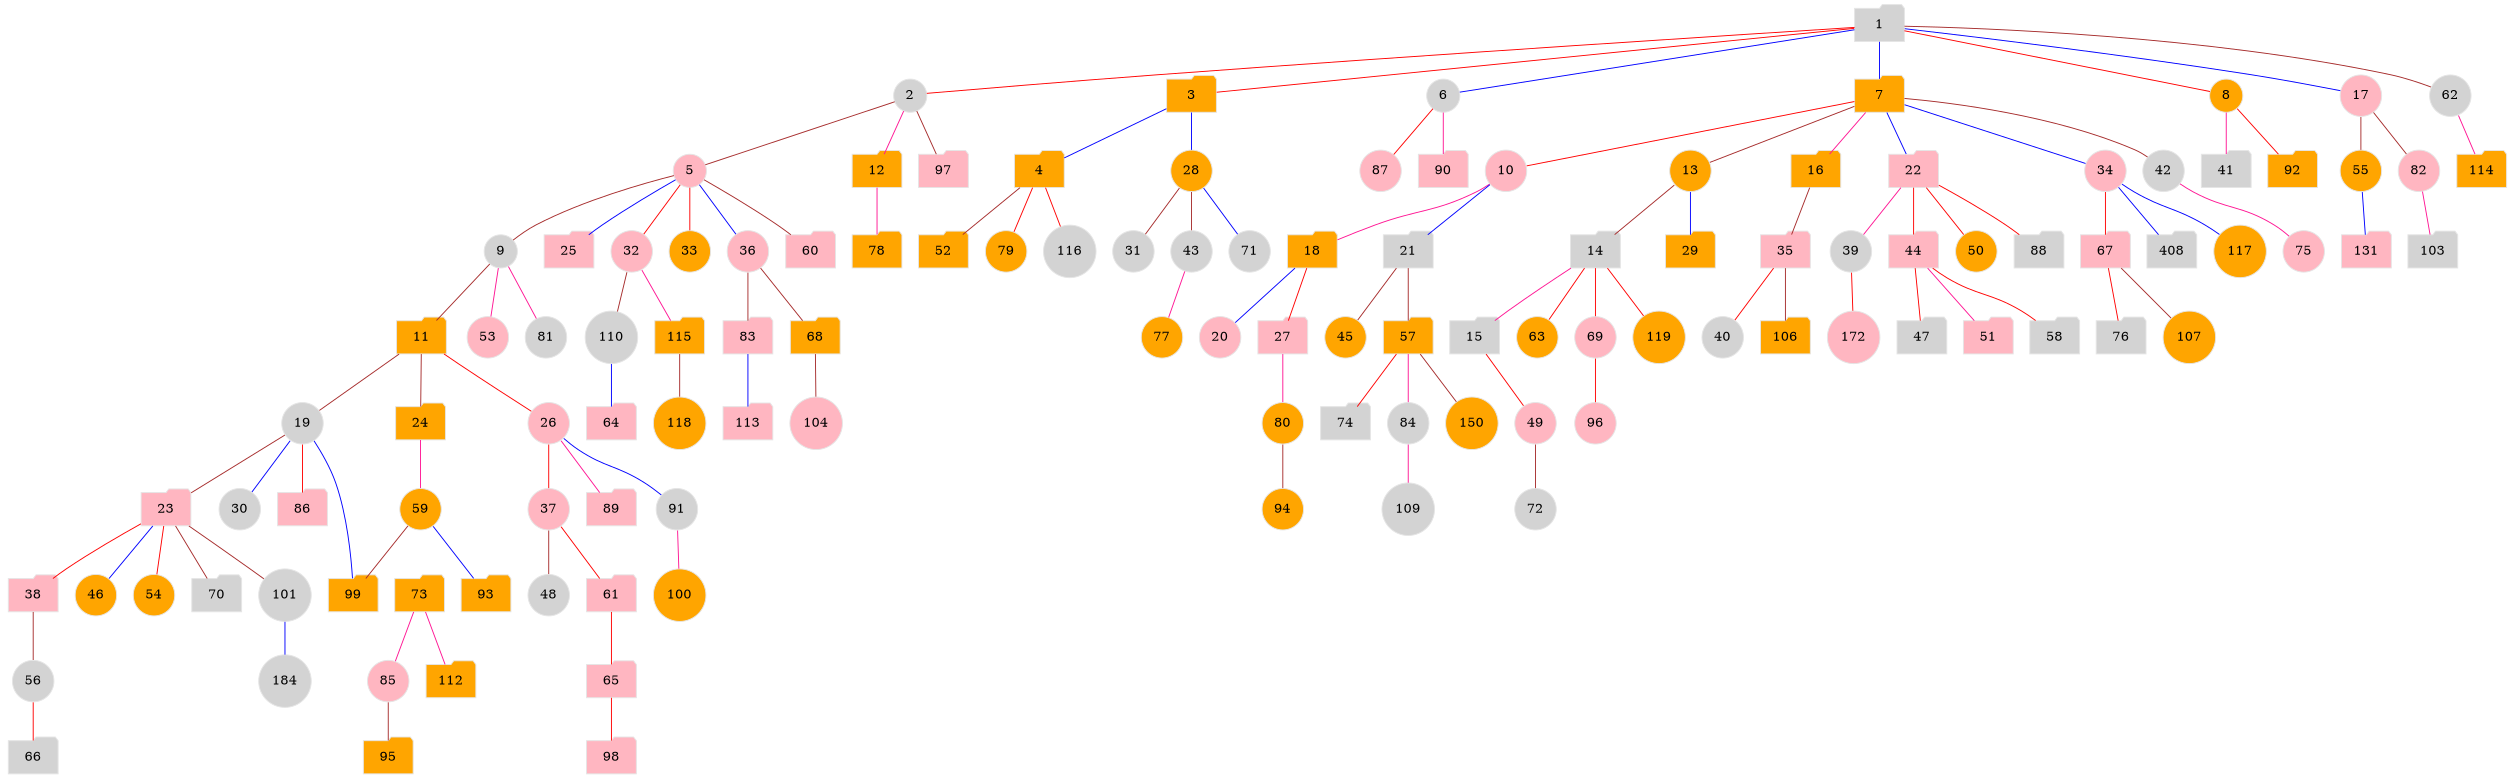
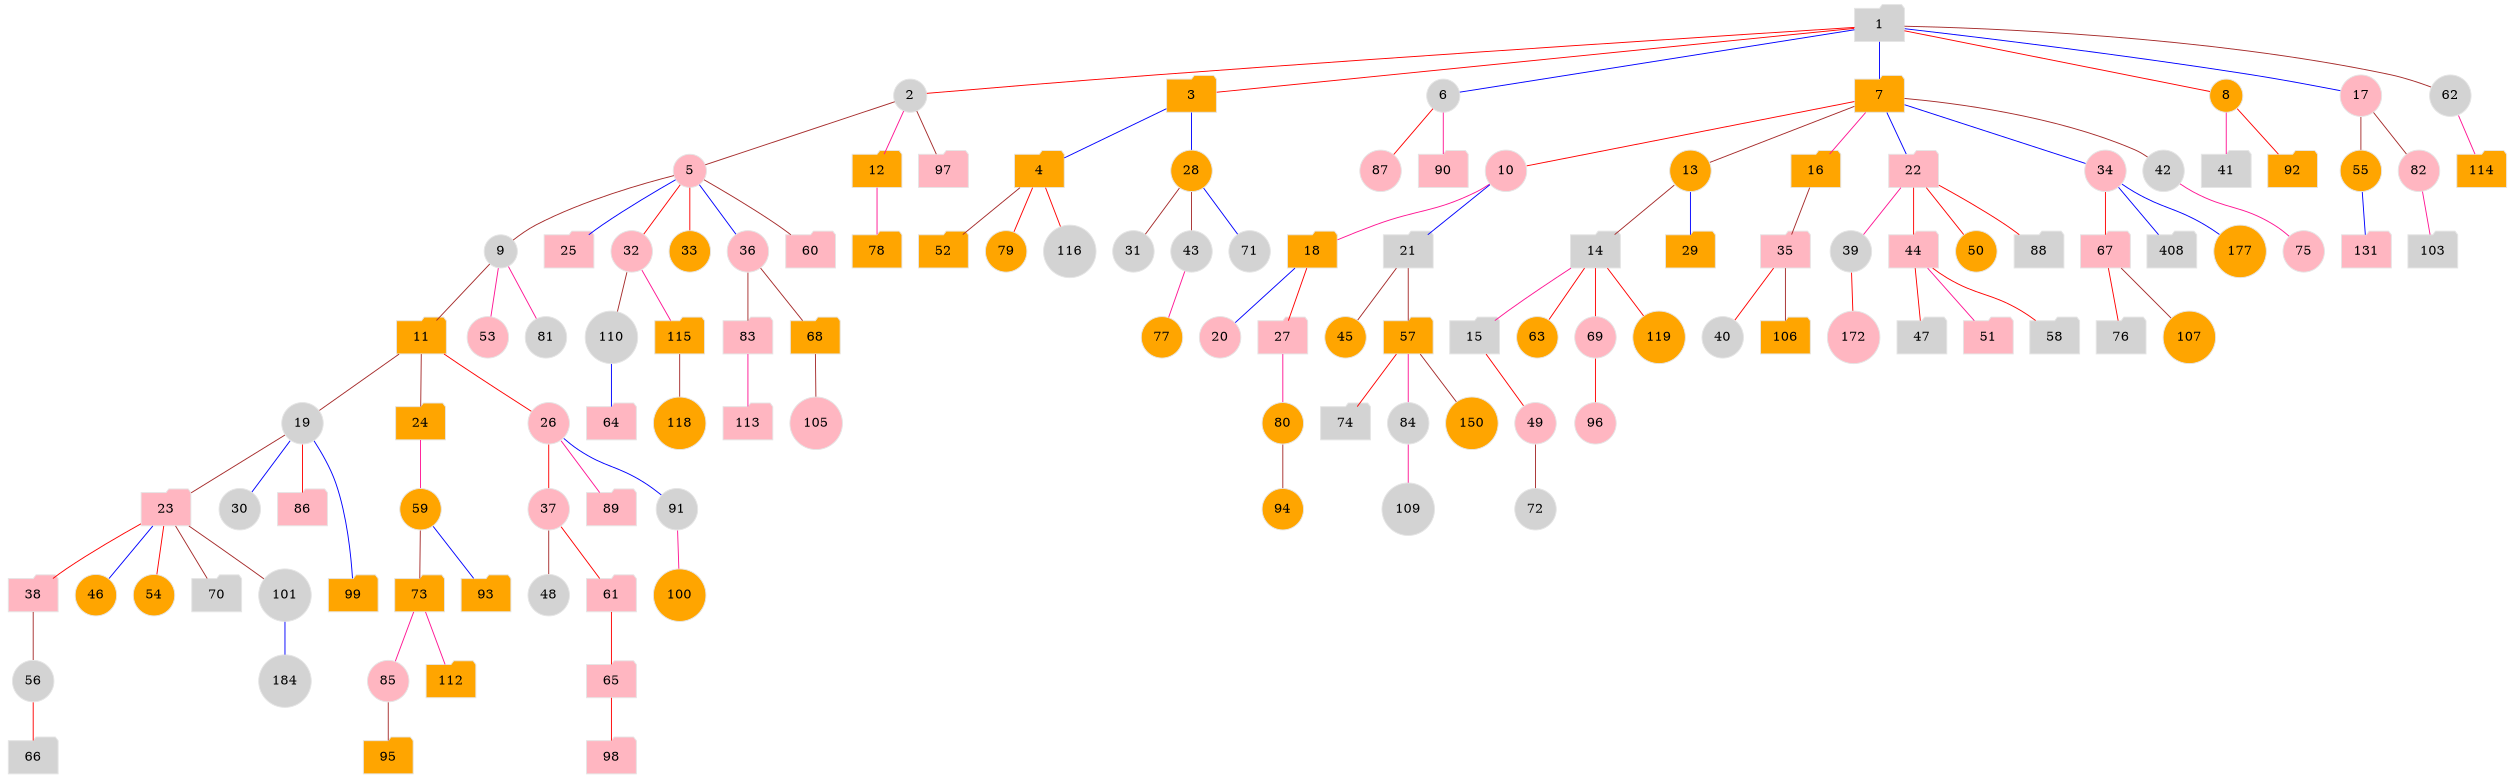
(2240, 251) -> (2240, 251)
(748, 380) -> (748, 380)
(816, 423) -> (816, 423)
(387, 552) -> (420, 555)
